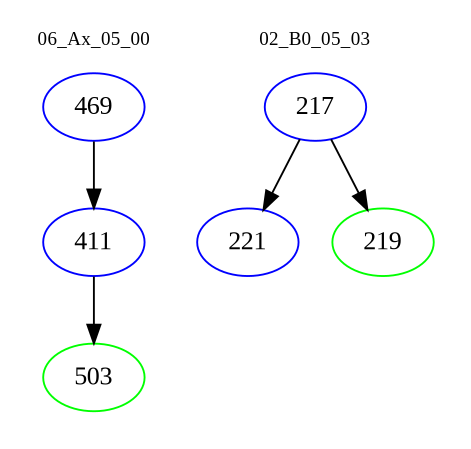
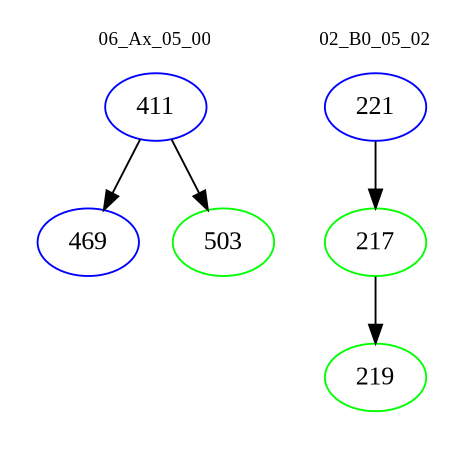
(315, 40) -> (376, 40)
(315, 107) -> (376, 242)
(94, 165) -> (126, 166)
(286, 166) -> (376, 165)
